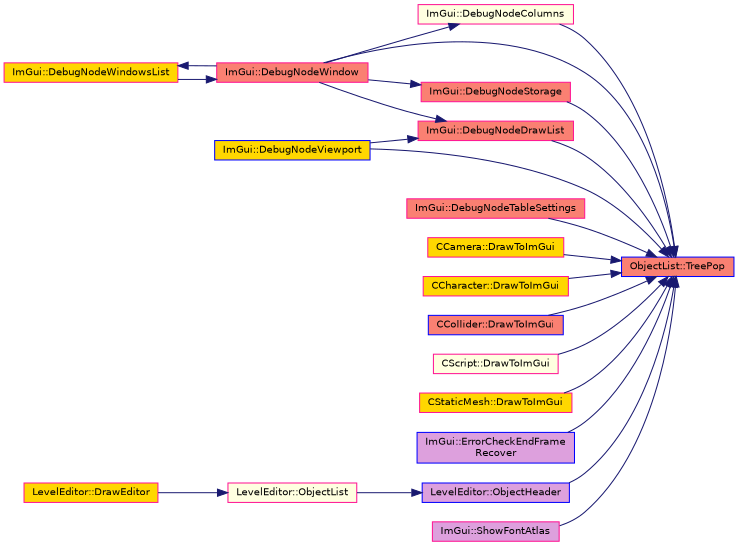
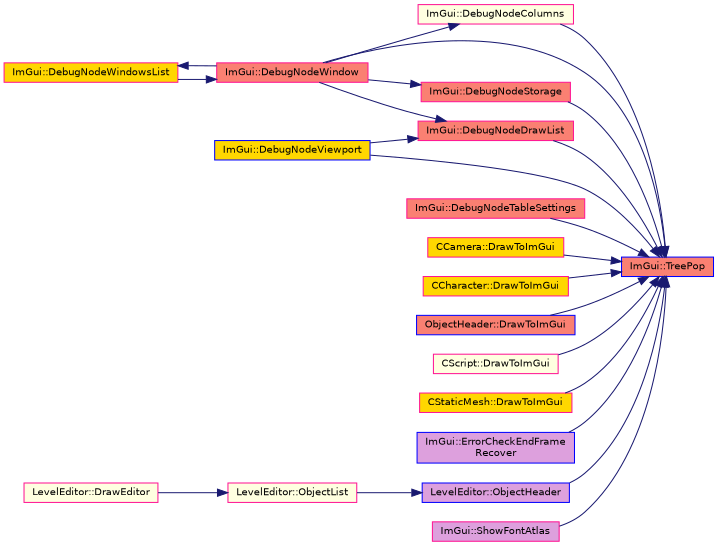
(678, 267) -> (668, 267)
(496, 325) -> (496, 325)
(91, 493) -> (91, 493)
